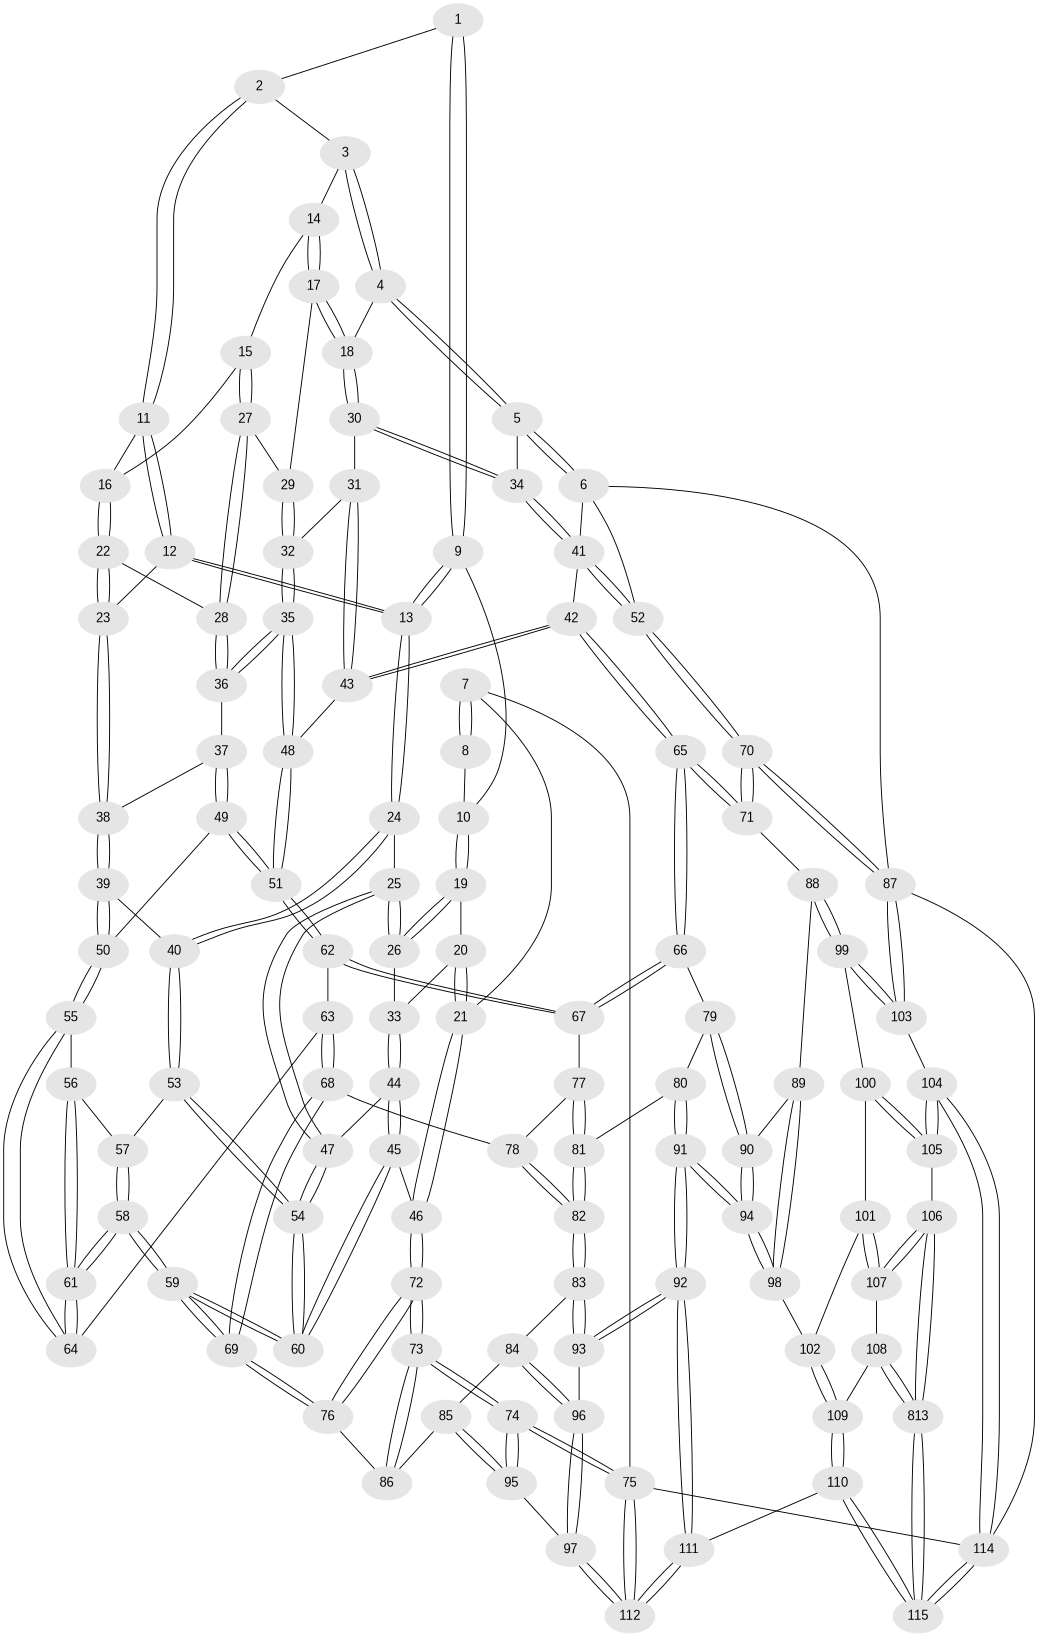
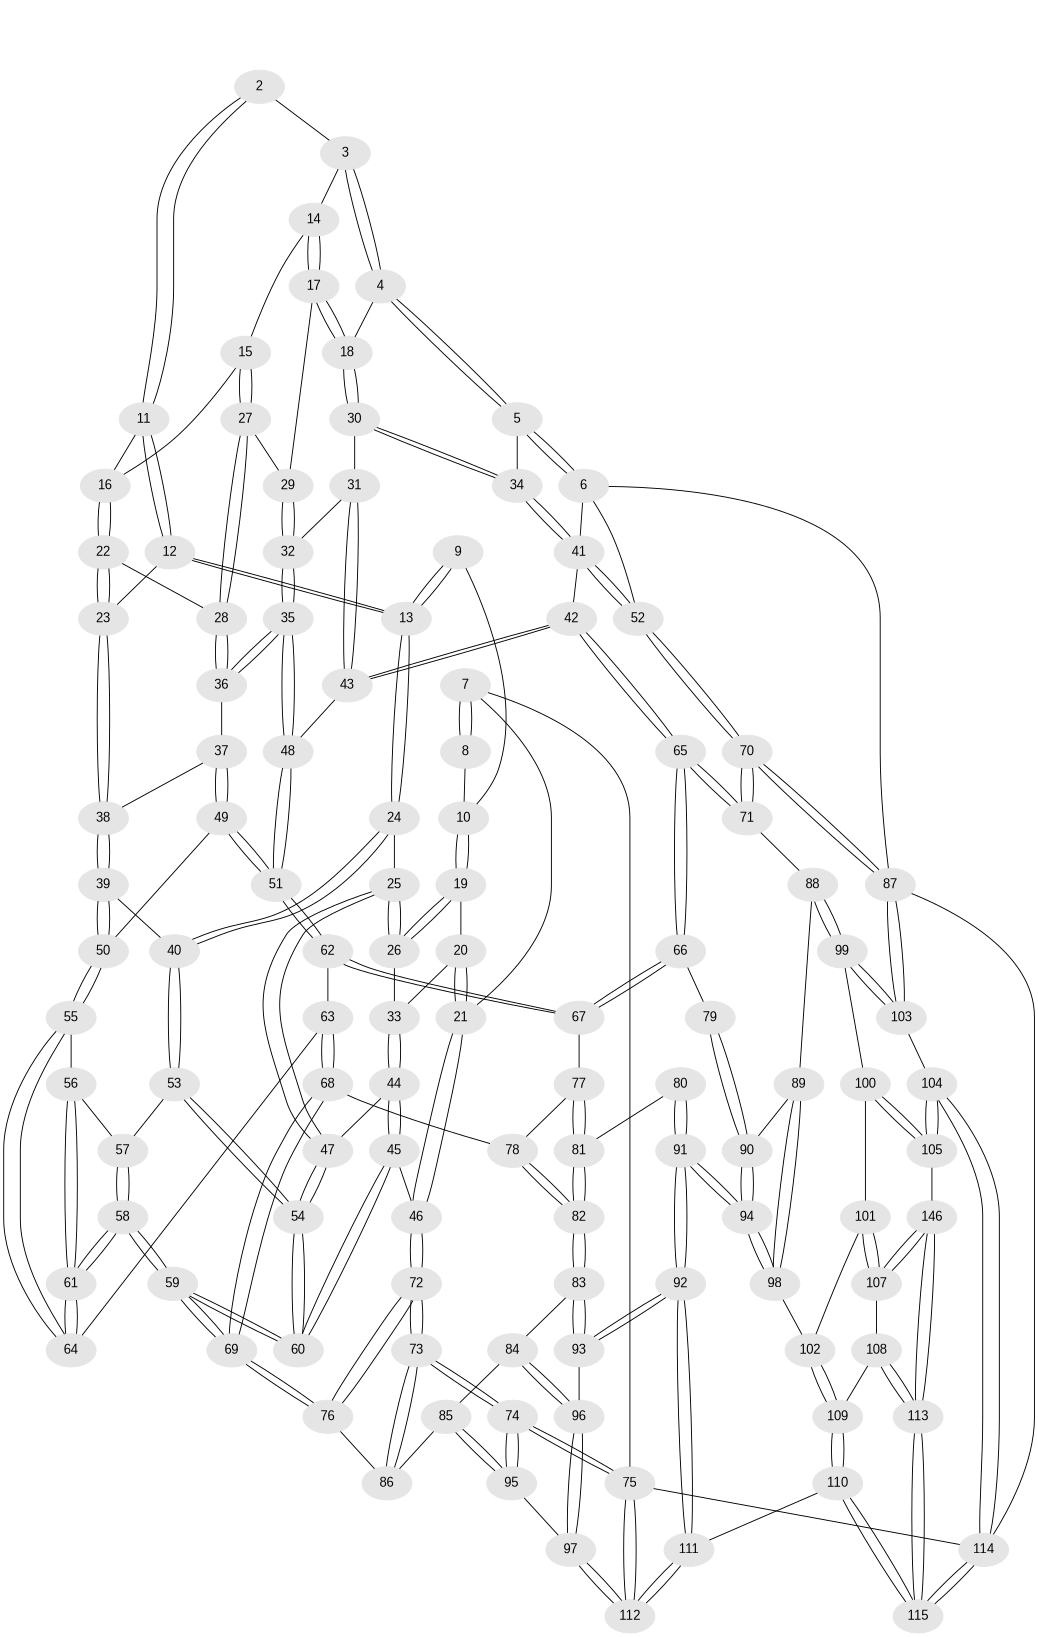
(458, 20) -> none
(695, 1051) -> none
(932, 1217) -> (932, 1217)
(918, 1417) -> (918, 1417)
